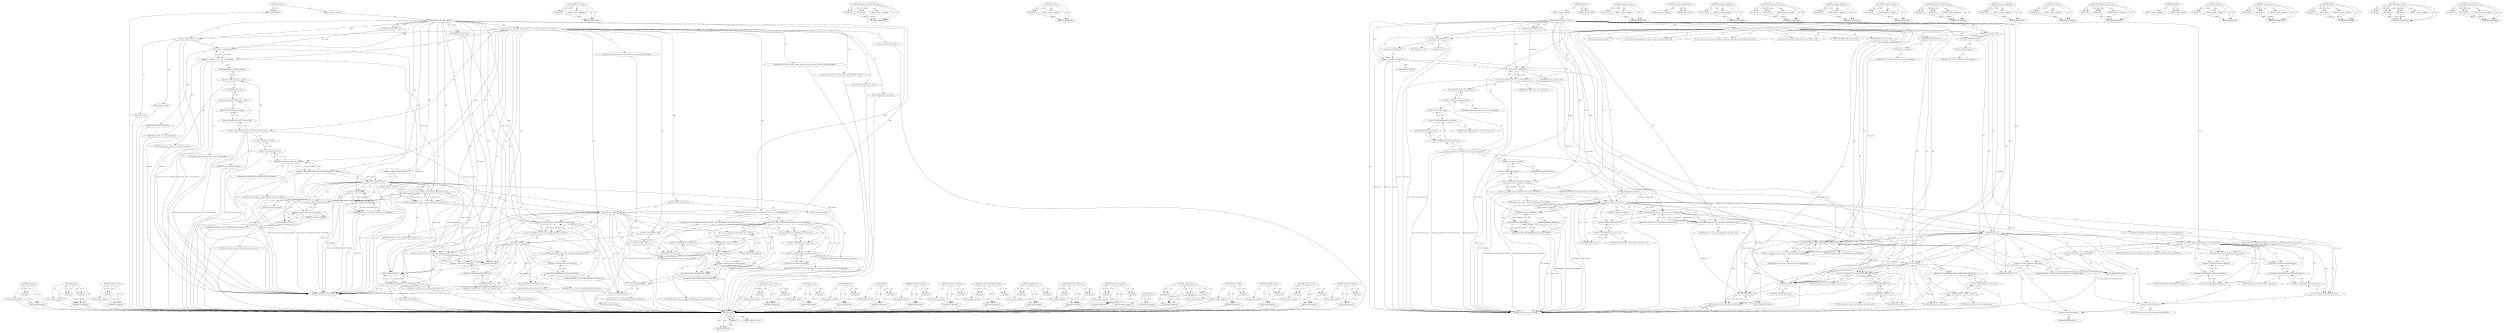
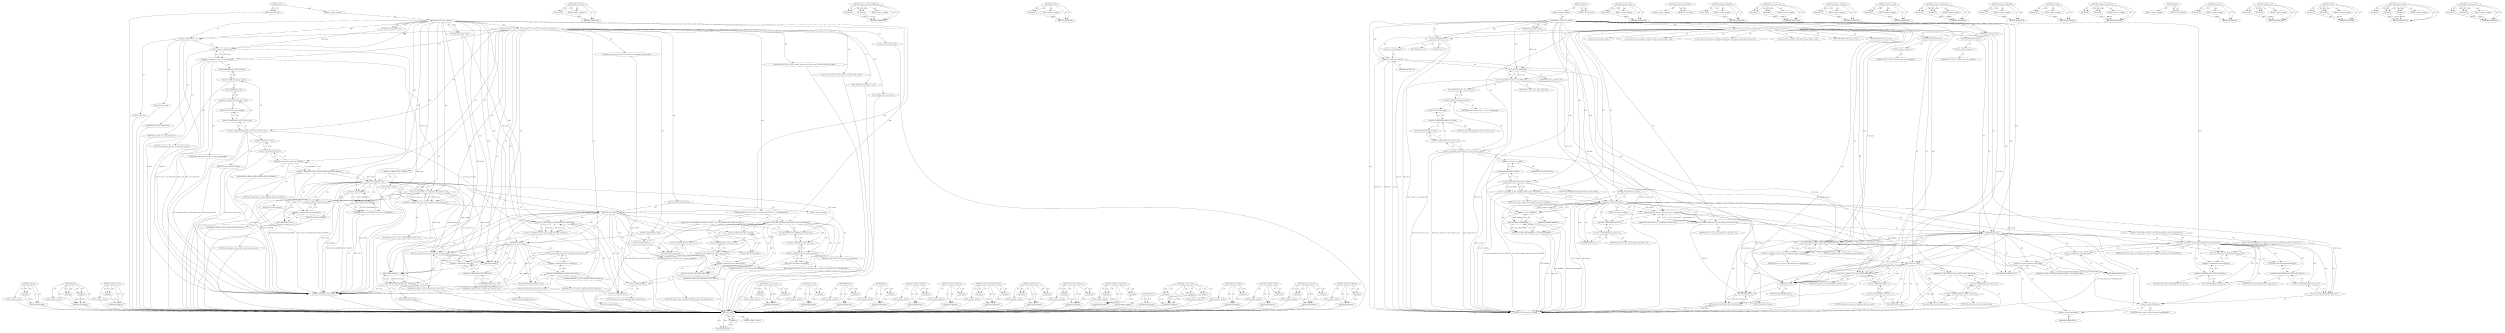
(1403, 63) -> (1398, 66)
